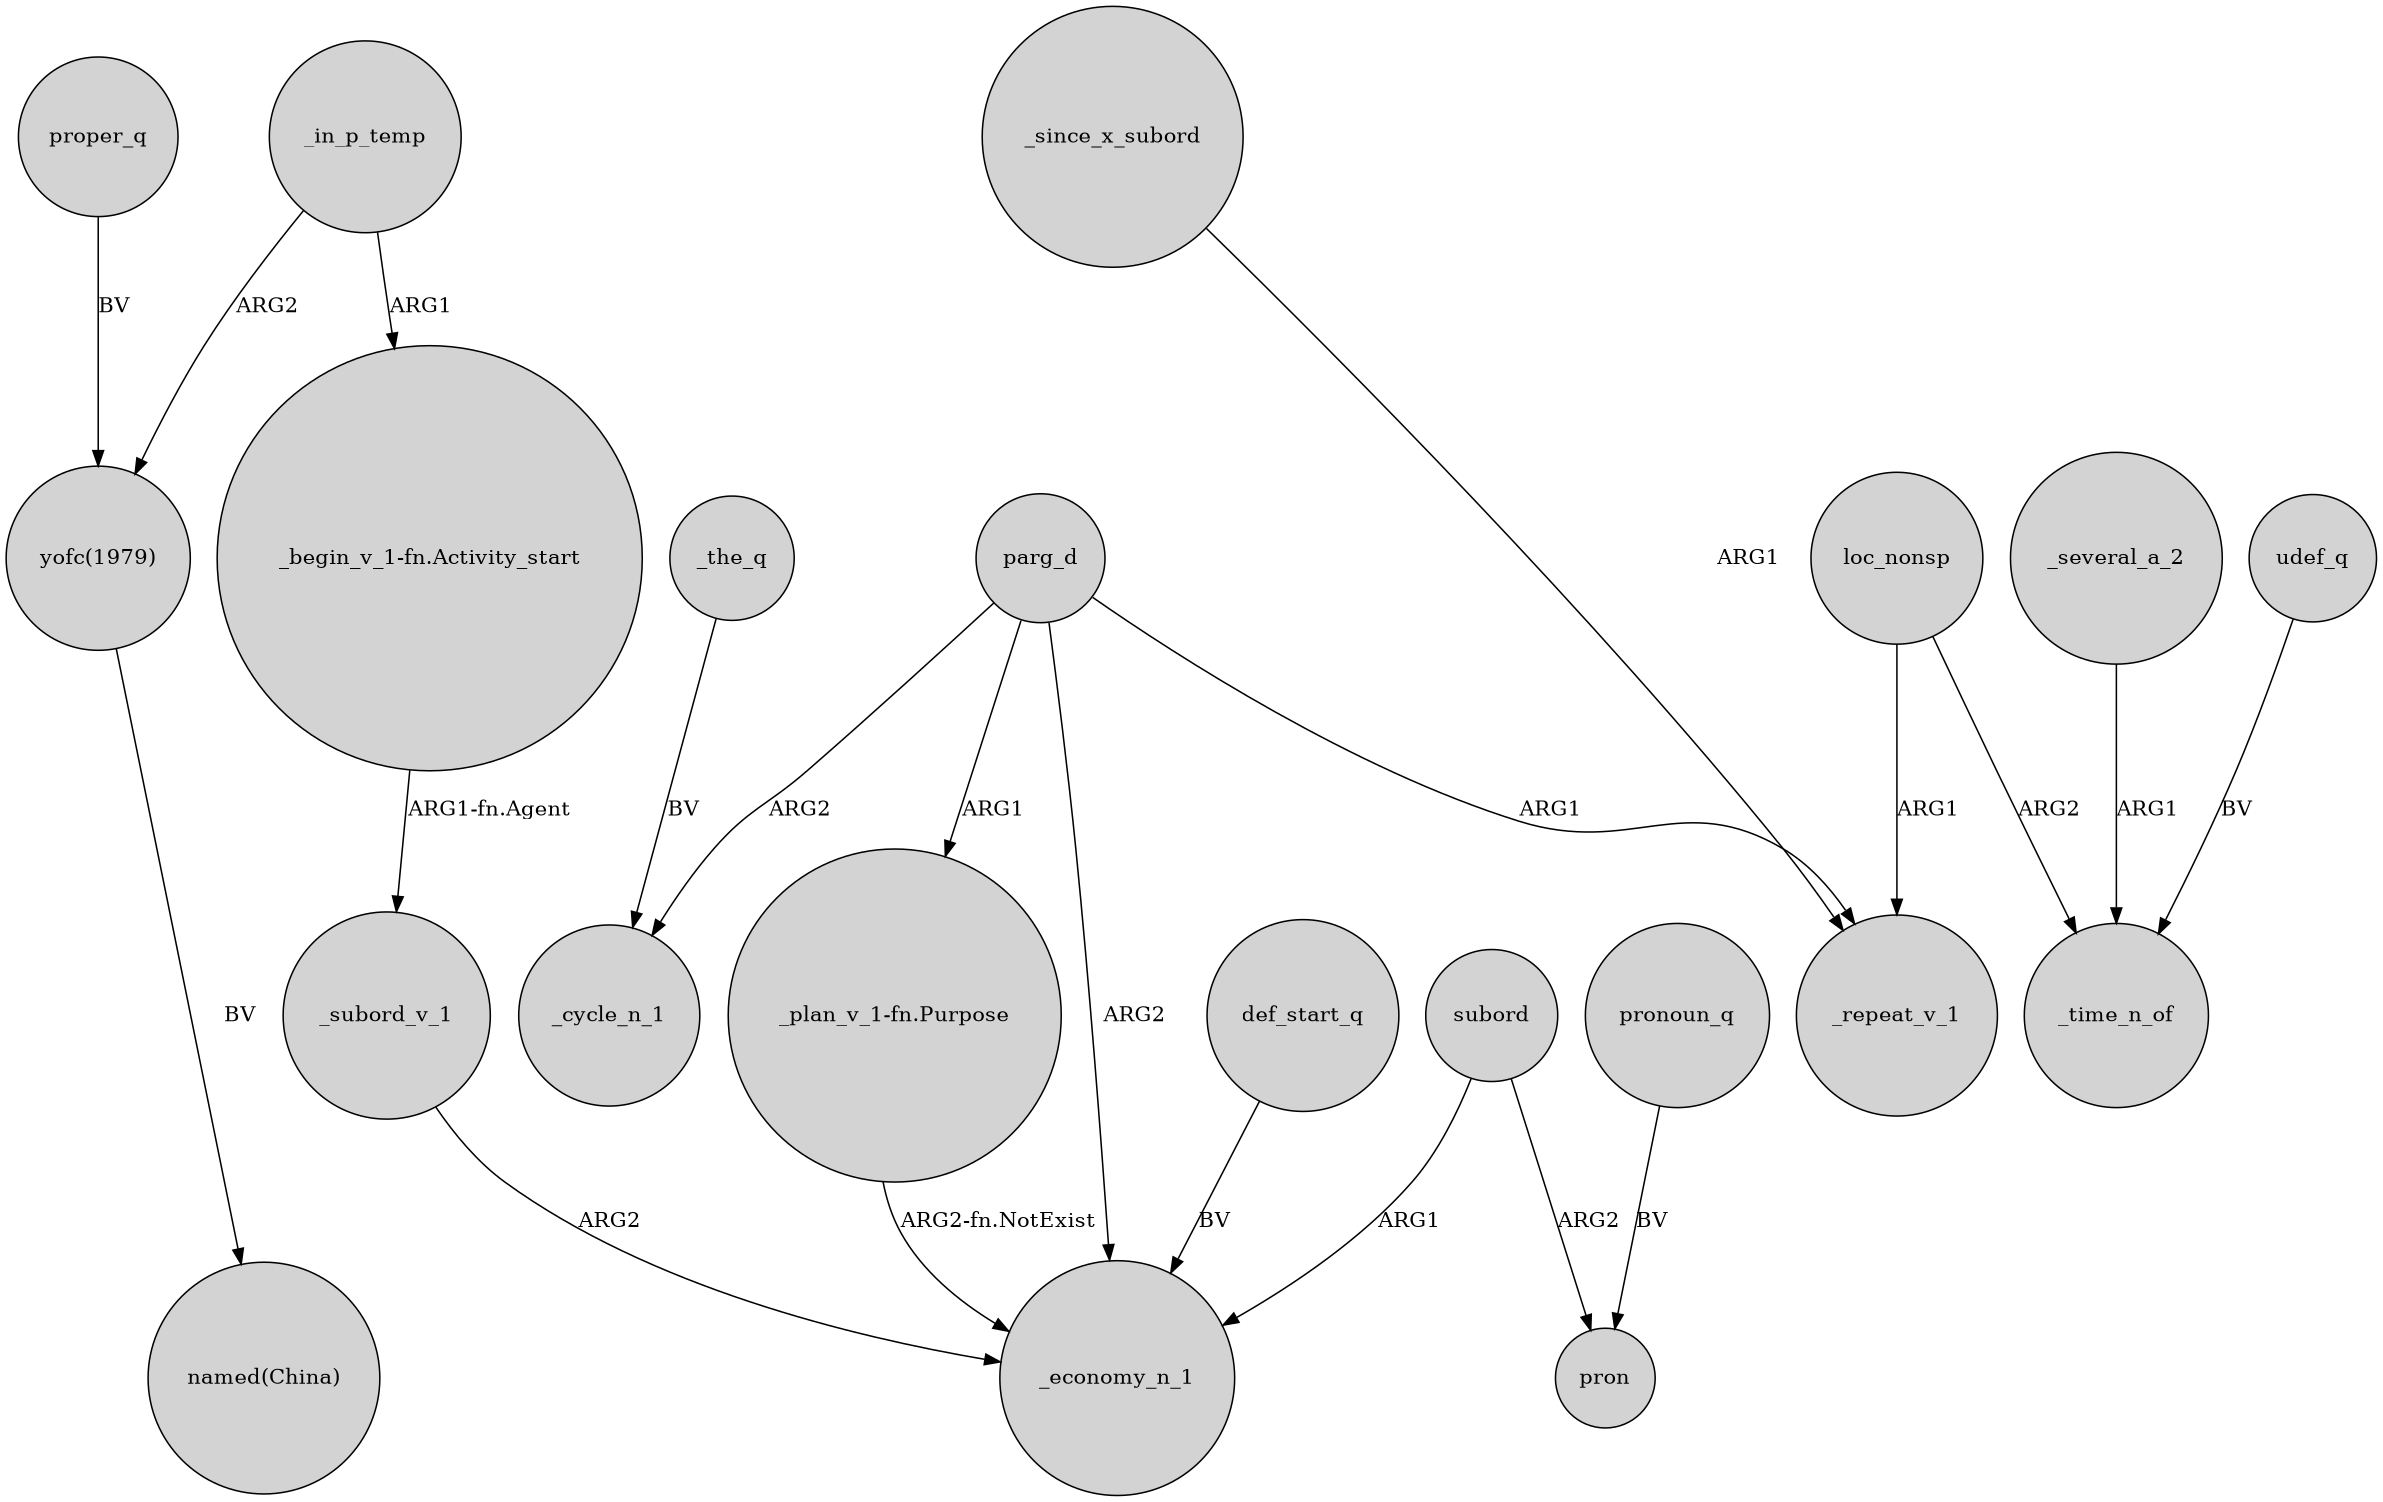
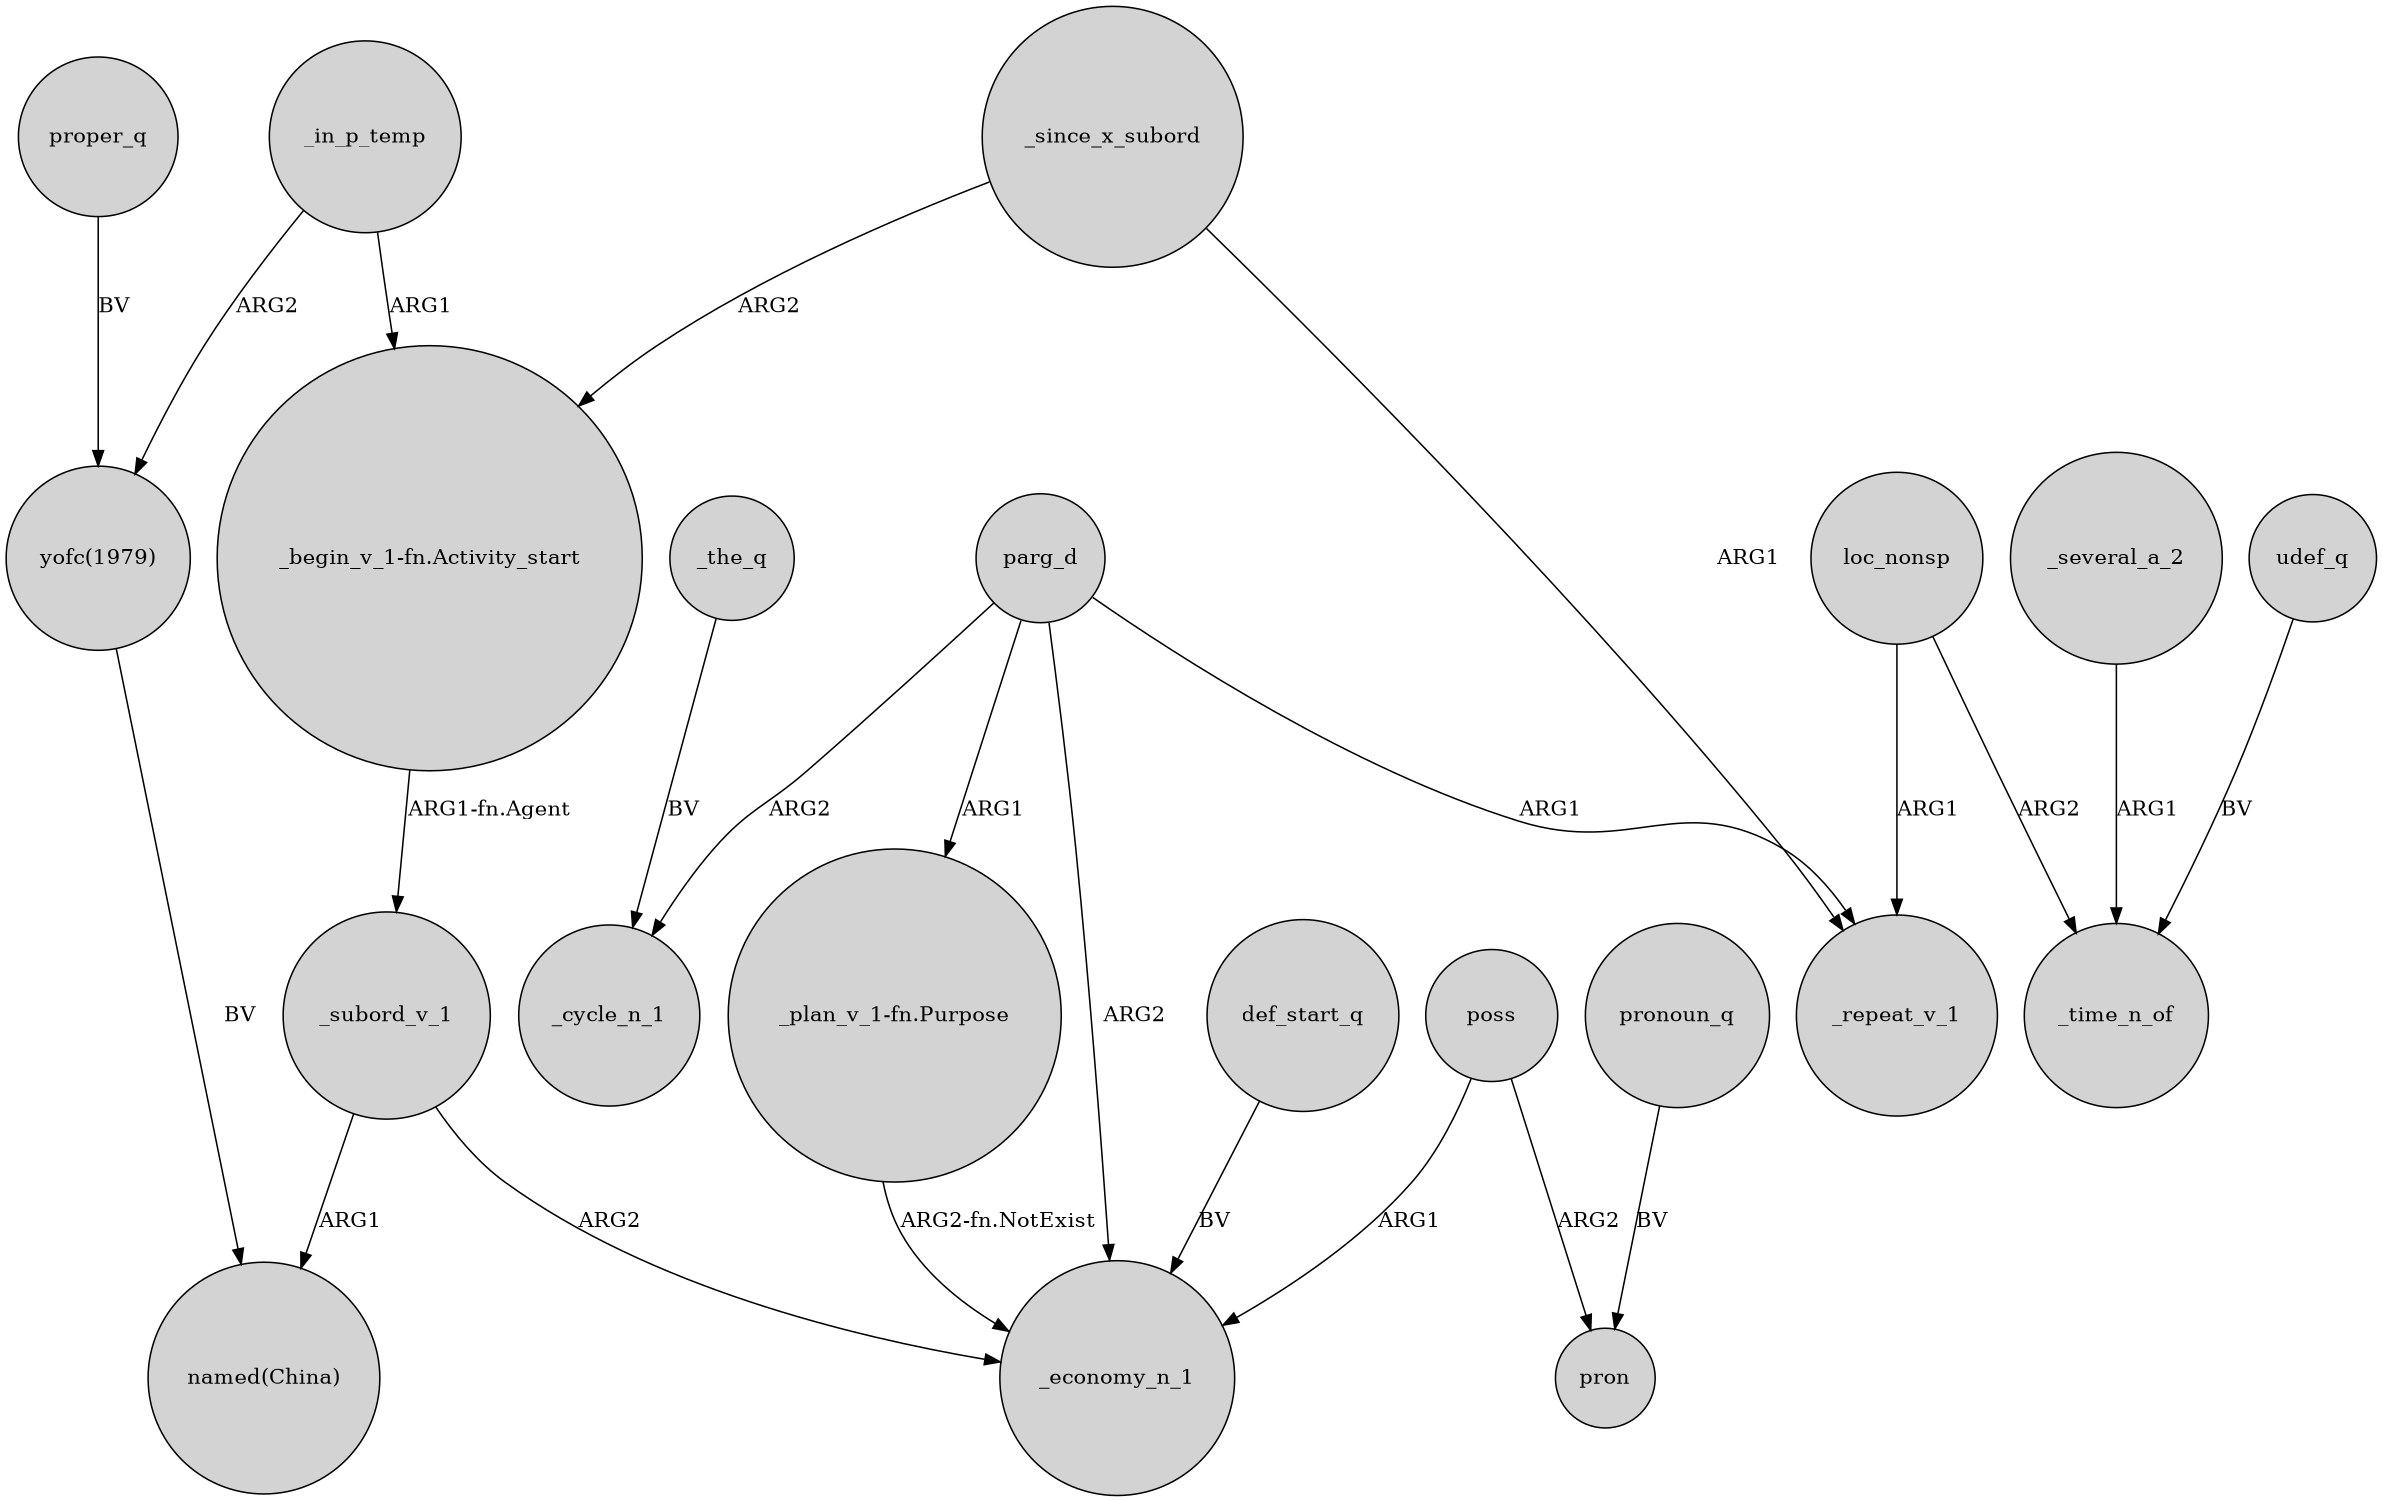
none -> (782, 274)
(1492, 1016) -> (1492, 1016)
none -> (330, 1184)
